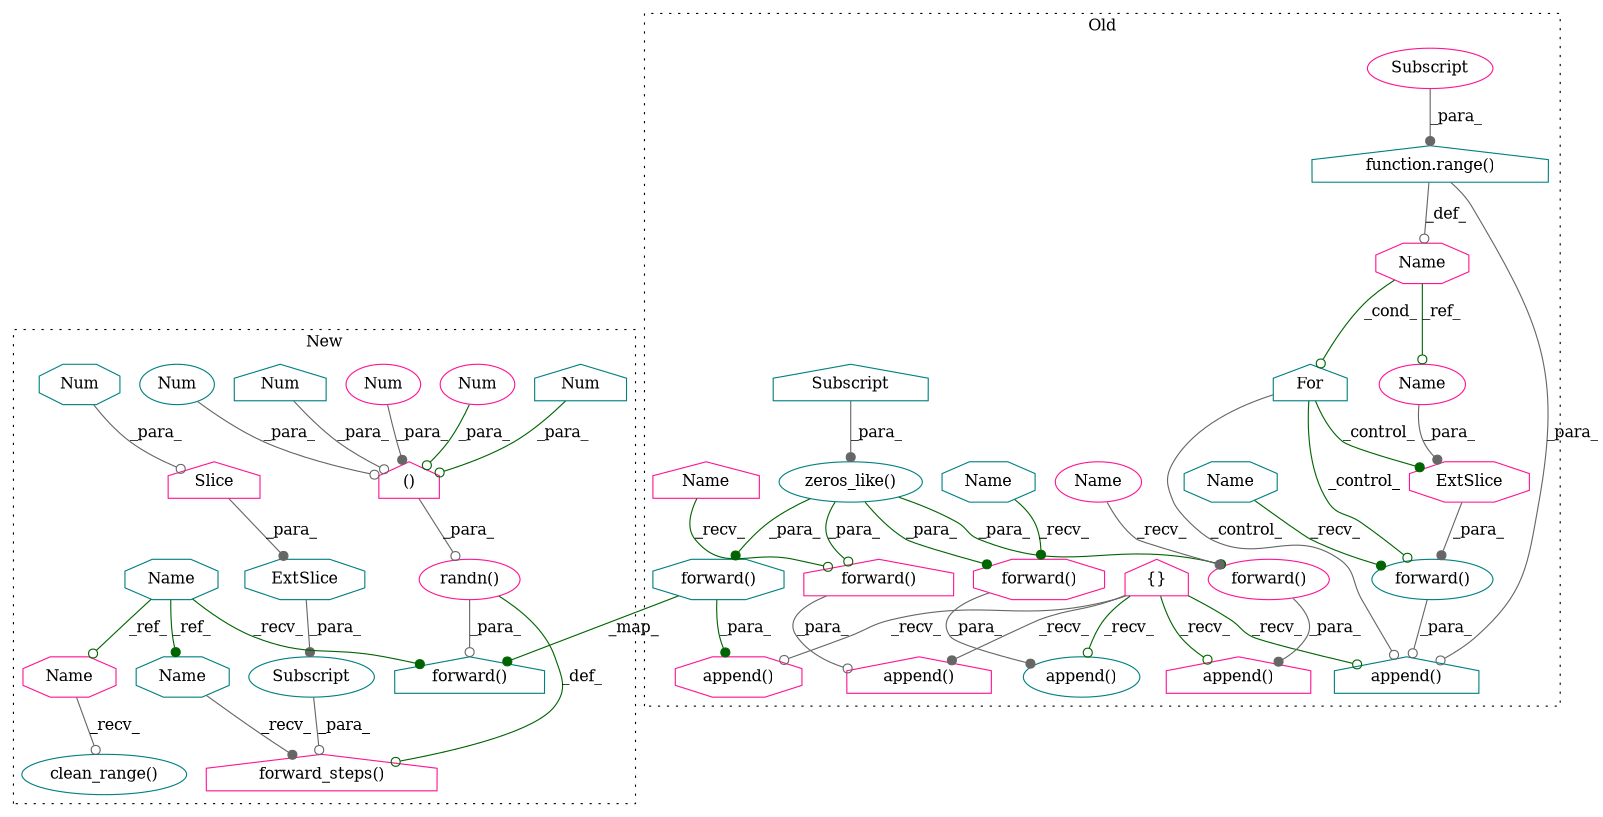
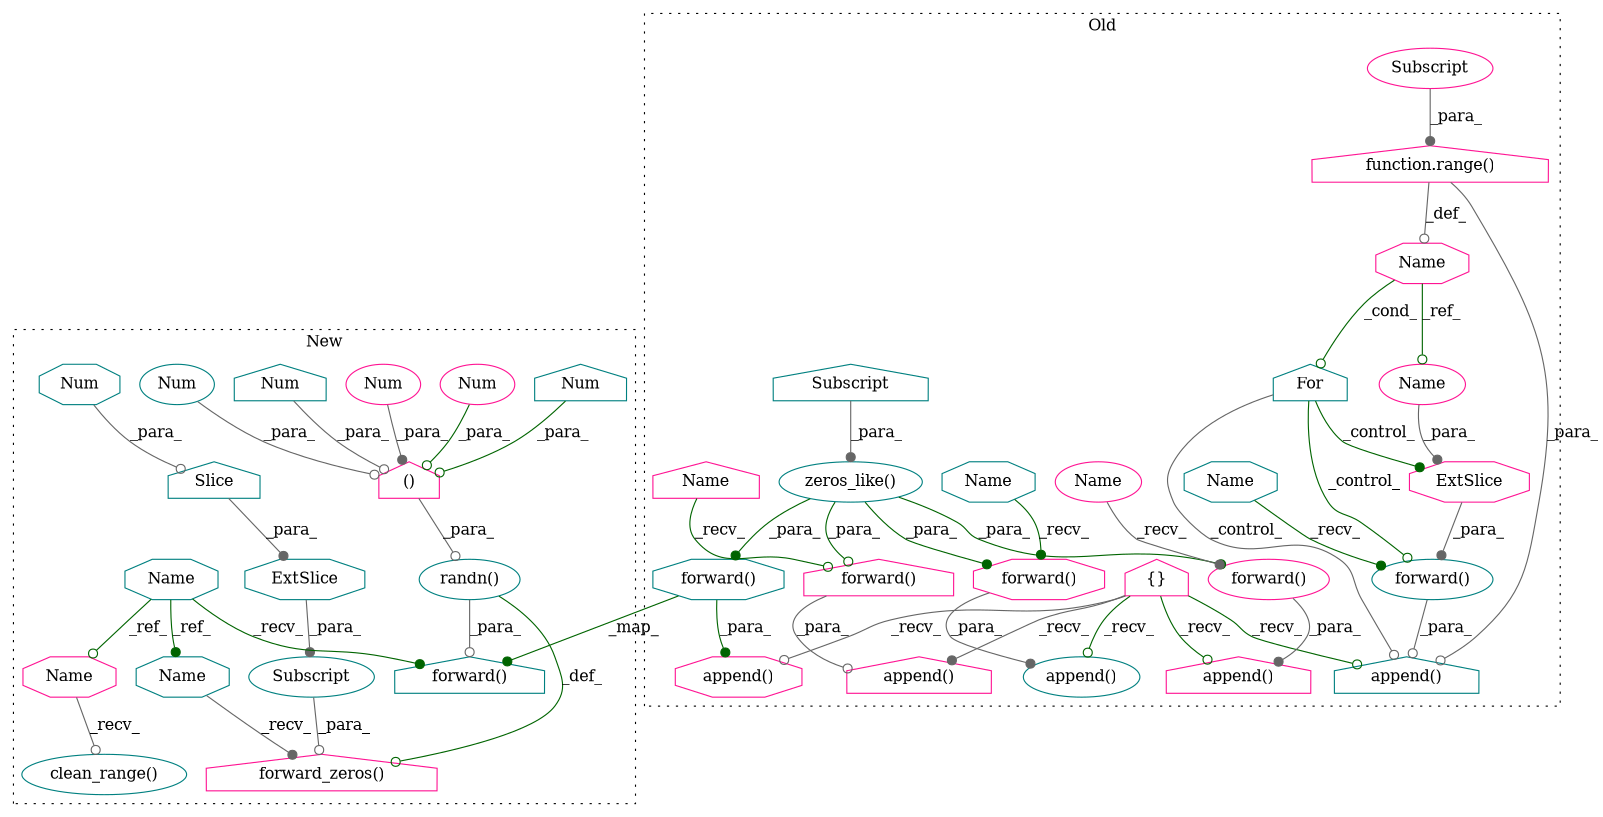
(1430, 166) -> (1430, 166)
(214, 482) -> (214, 482)
(470, 579) -> (470, 579)
(322, 774) -> (322, 774)
